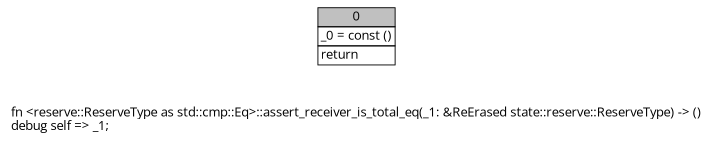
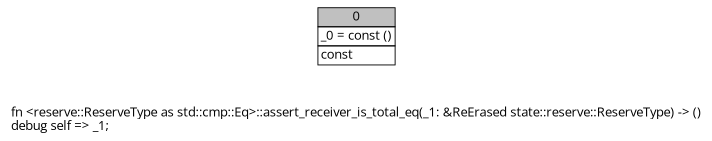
(340, 55) -> (337, 55)
